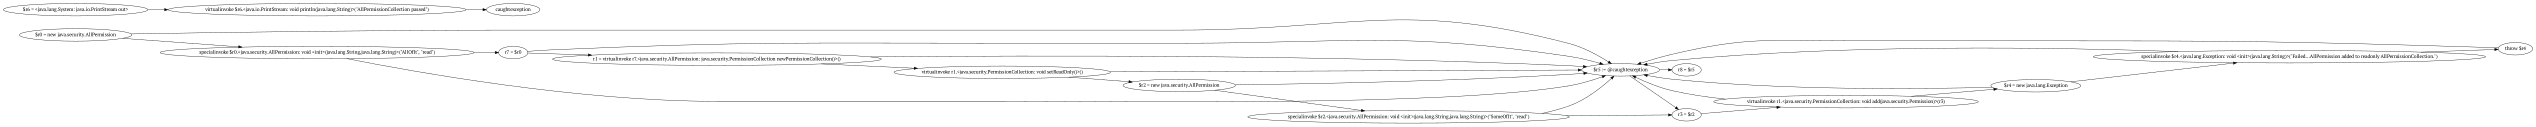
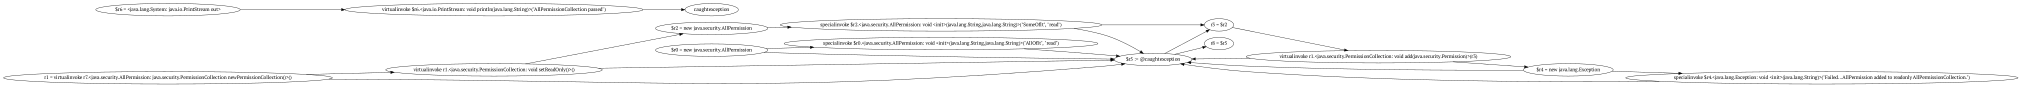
(2515, 49) -> none
(513, 53) -> none
(1410, 81) -> none
